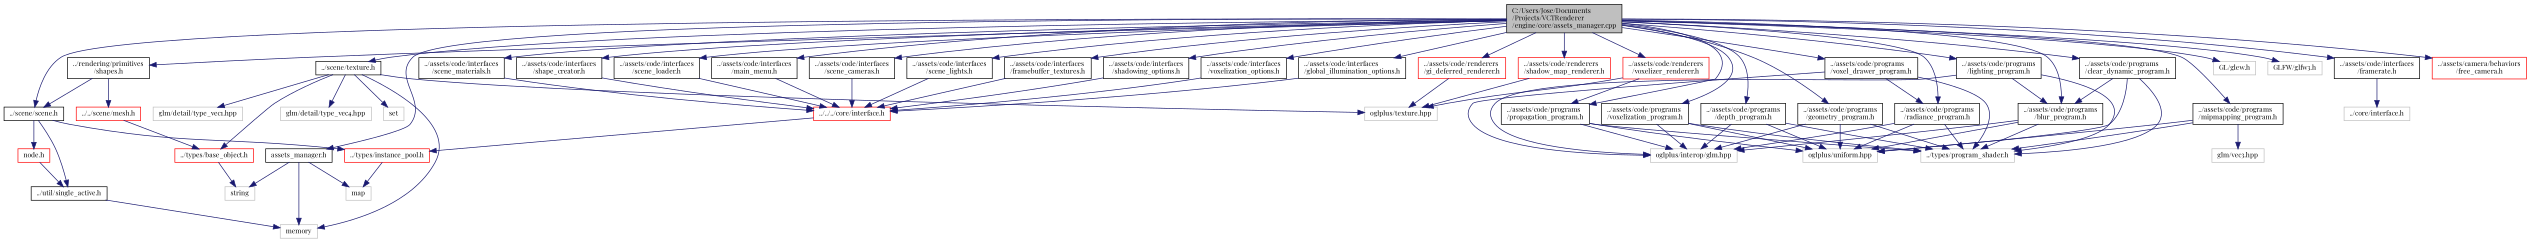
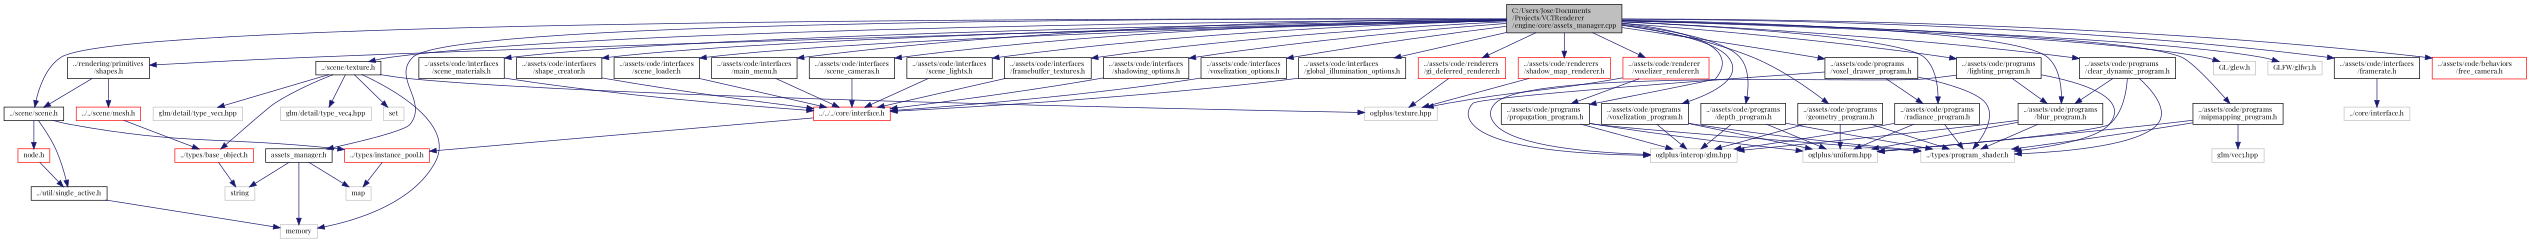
(1666, 68) -> (1666, 68)
(2479, 68) -> (2479, 68)
